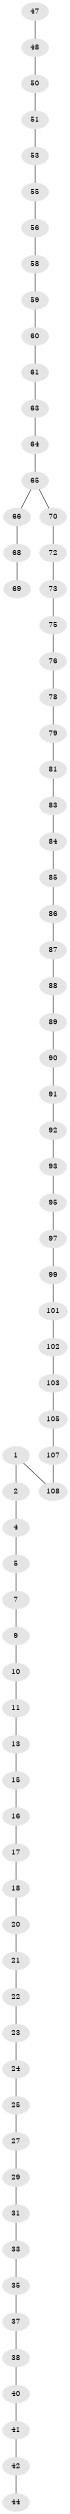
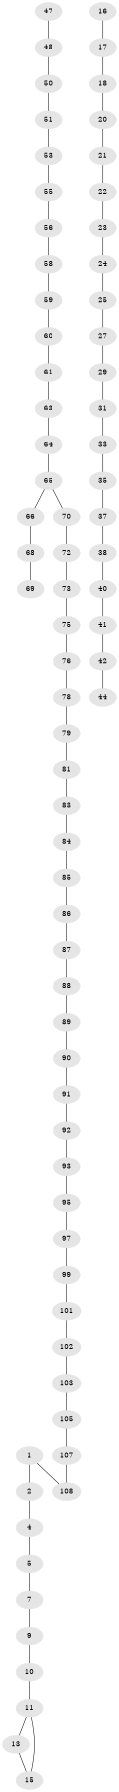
(16, 1799) -> (35, 1744)
